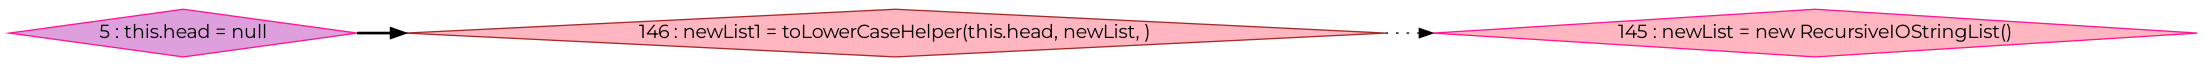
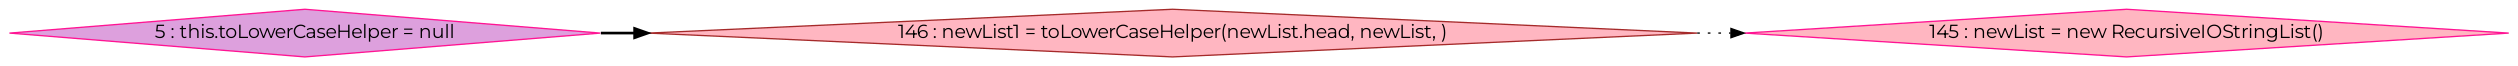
(183, 33) -> (305, 33)
(895, 33) -> (1173, 33)
